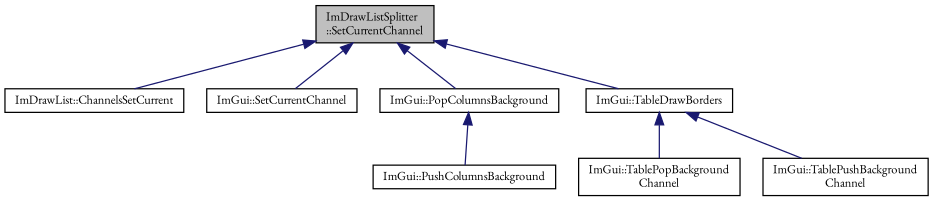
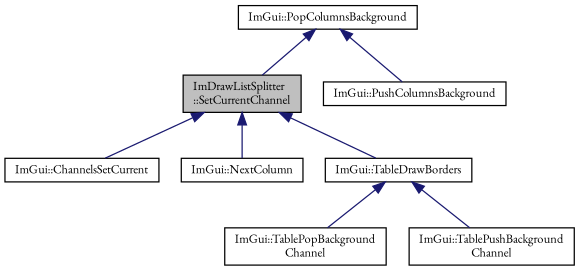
(431, 70) -> (284, 56)
(94, 101) -> (82, 170)
(282, 101) -> (242, 170)
